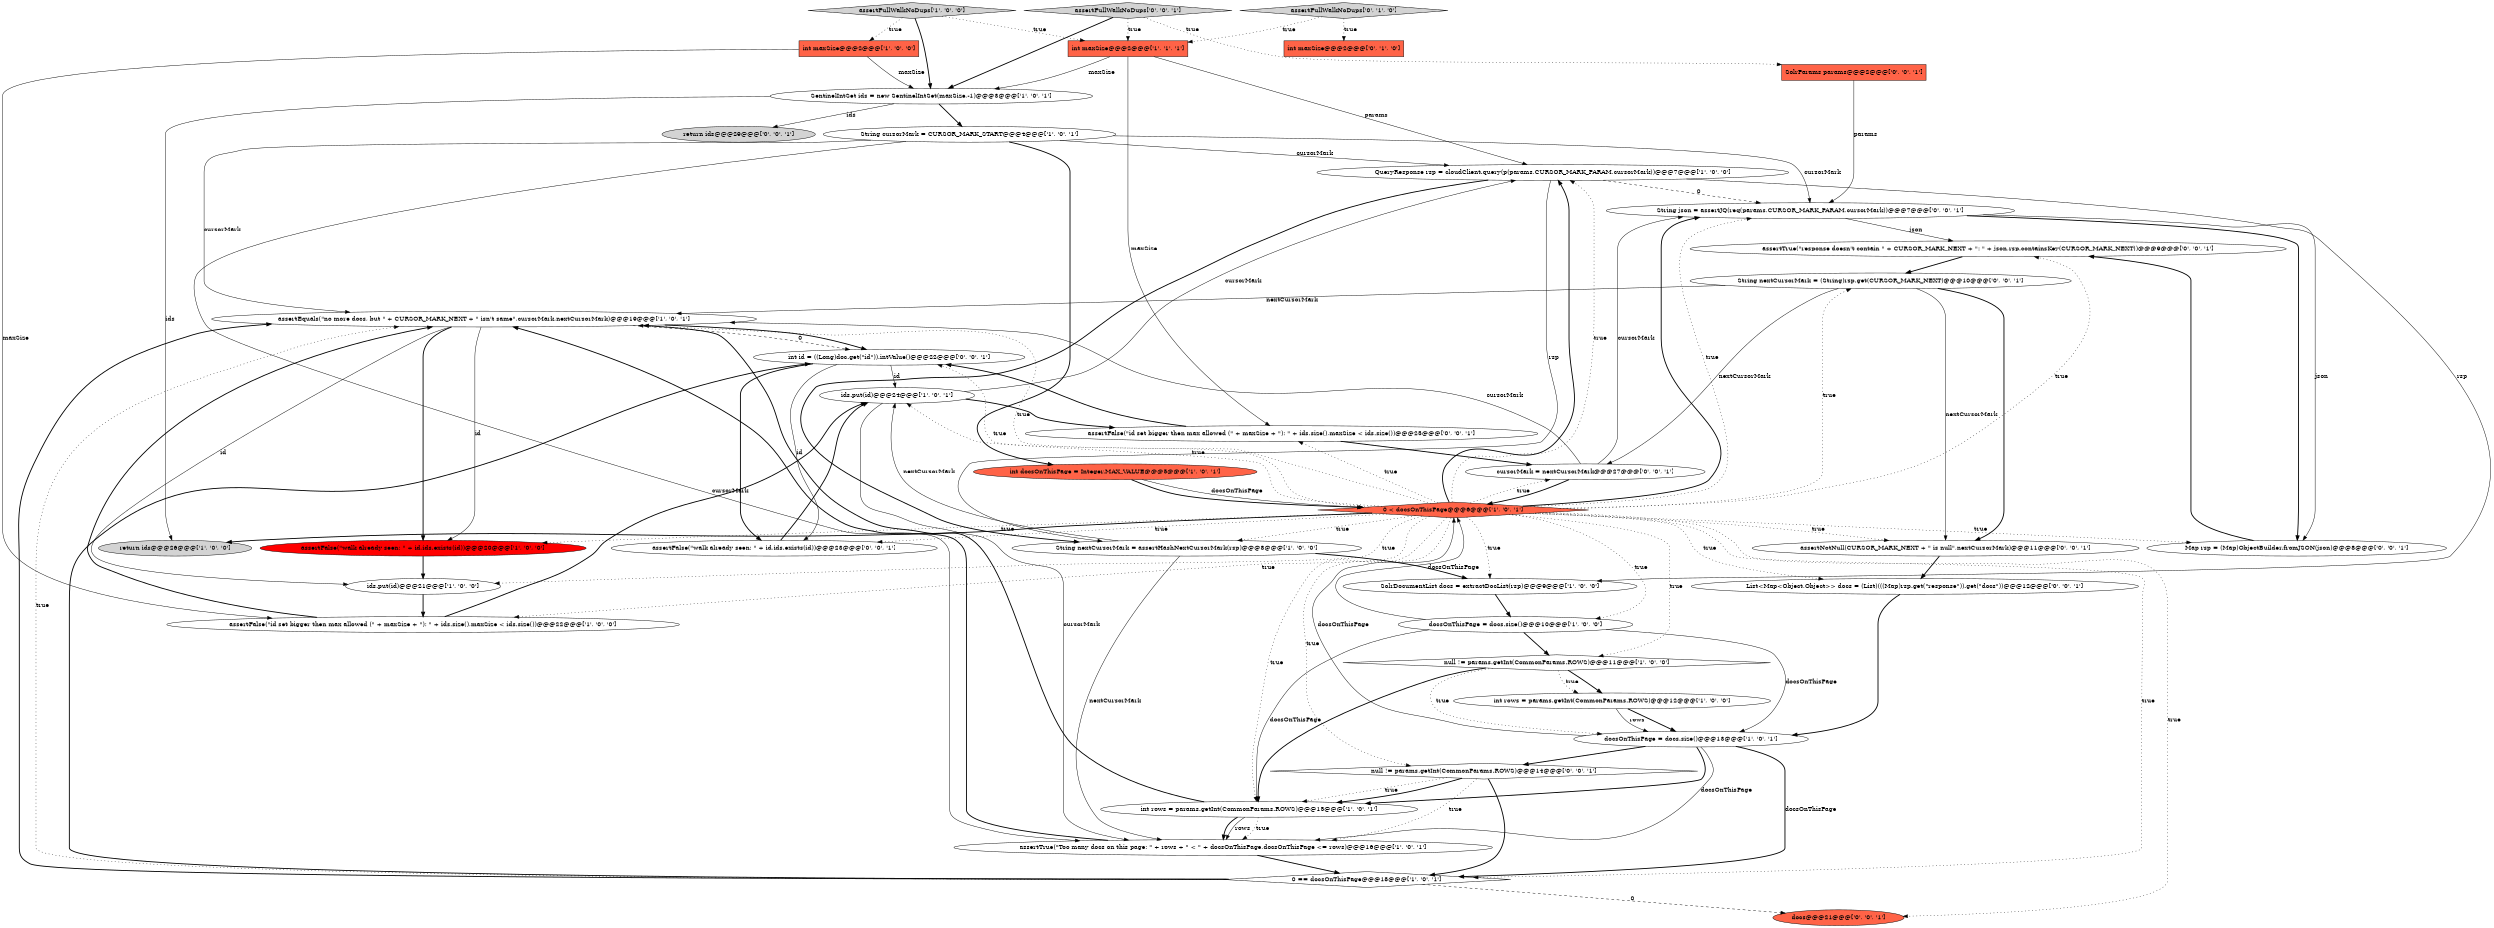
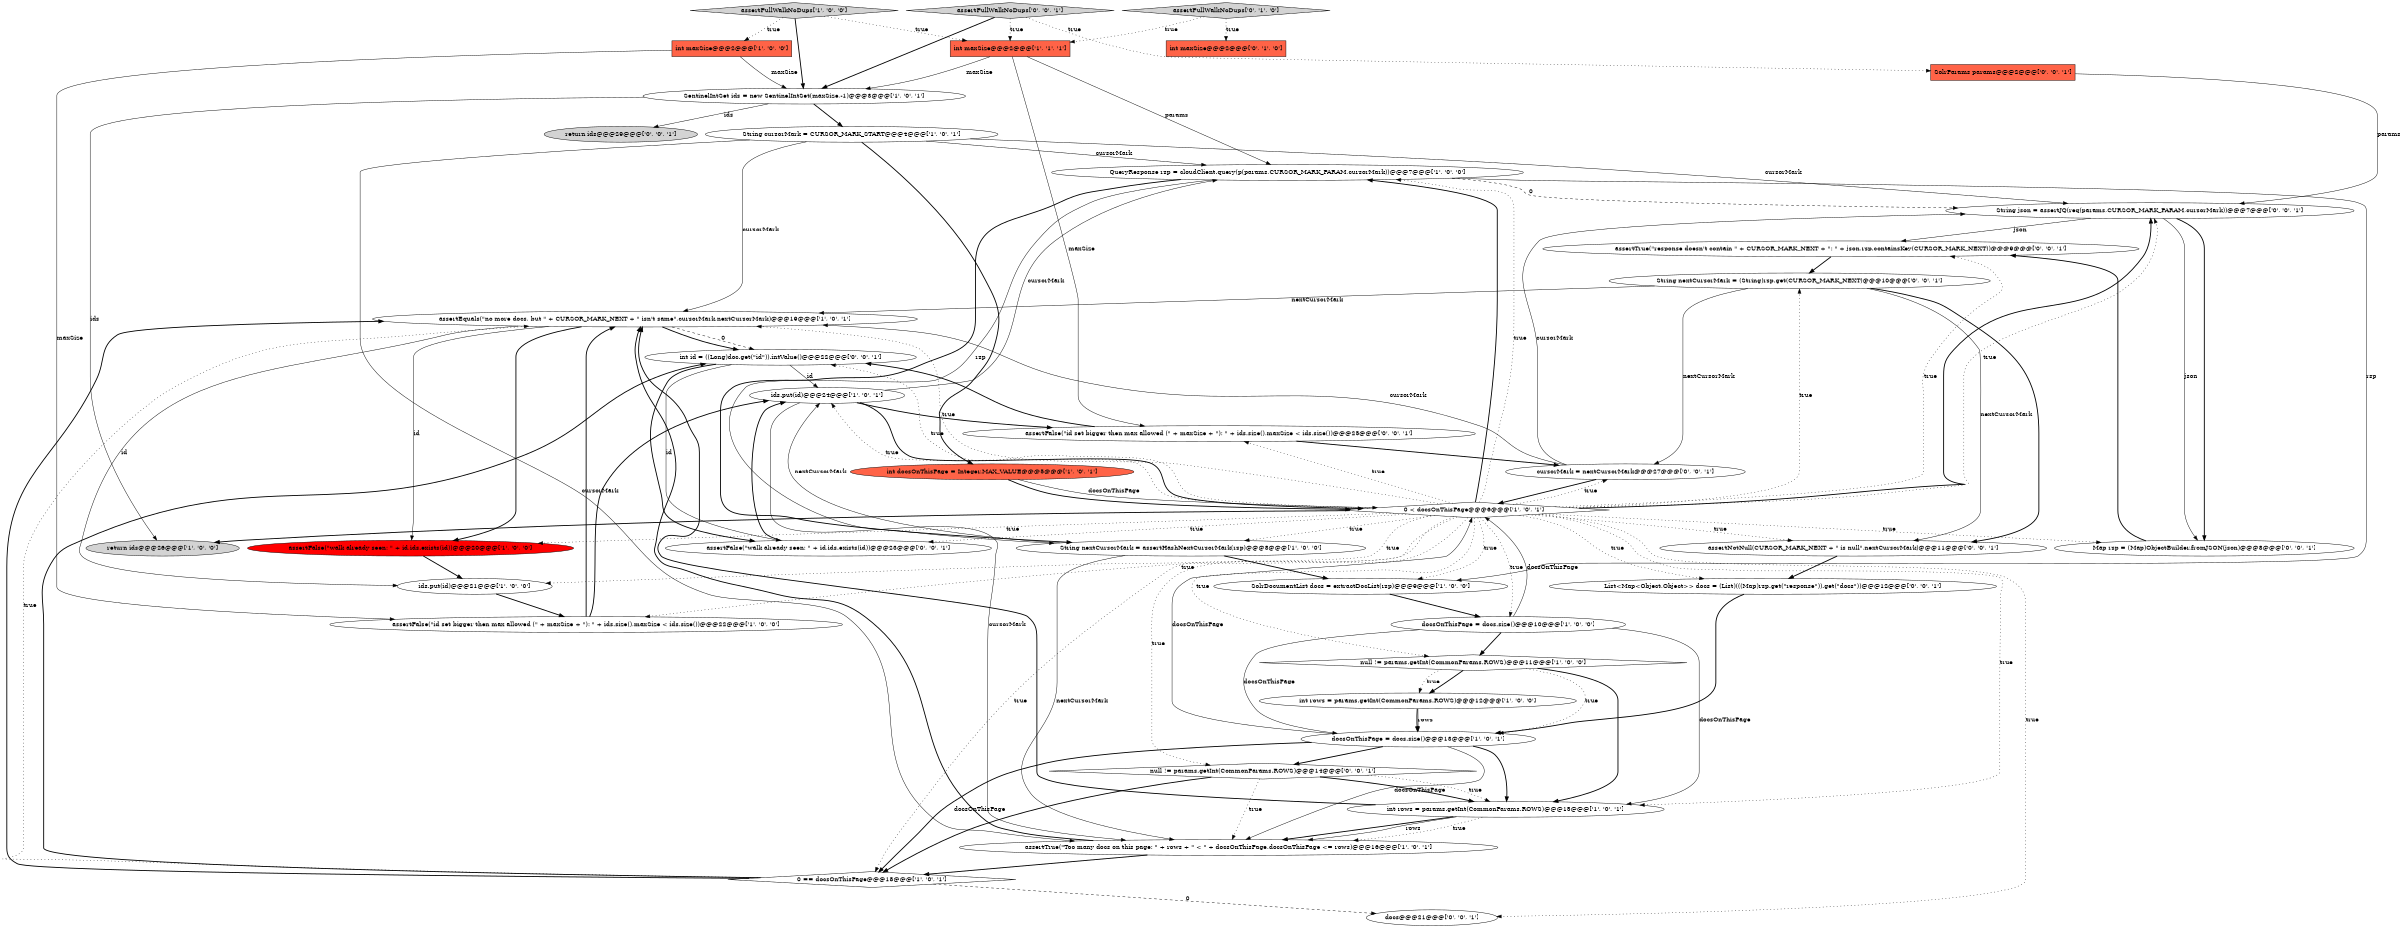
none -> (1157, 468)
(1453, 510) -> (1474, 510)
(1839, 918) -> (1432, 918)
